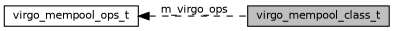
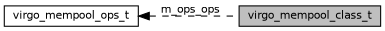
(193, 10) -> (189, 10)
